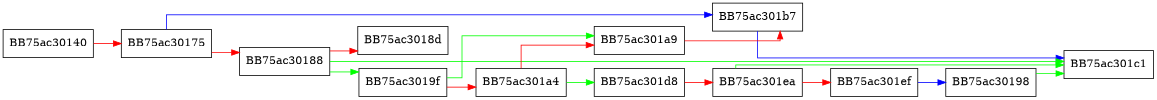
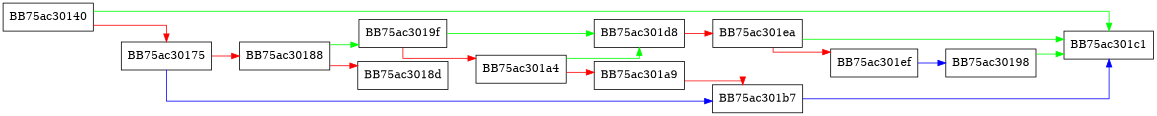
(496, 36) -> (517, 33)
(693, 61) -> (607, 11)
